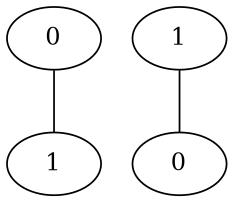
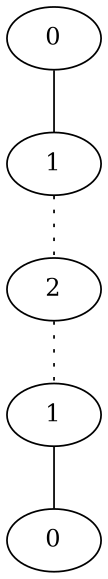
none -> (54, 289)
